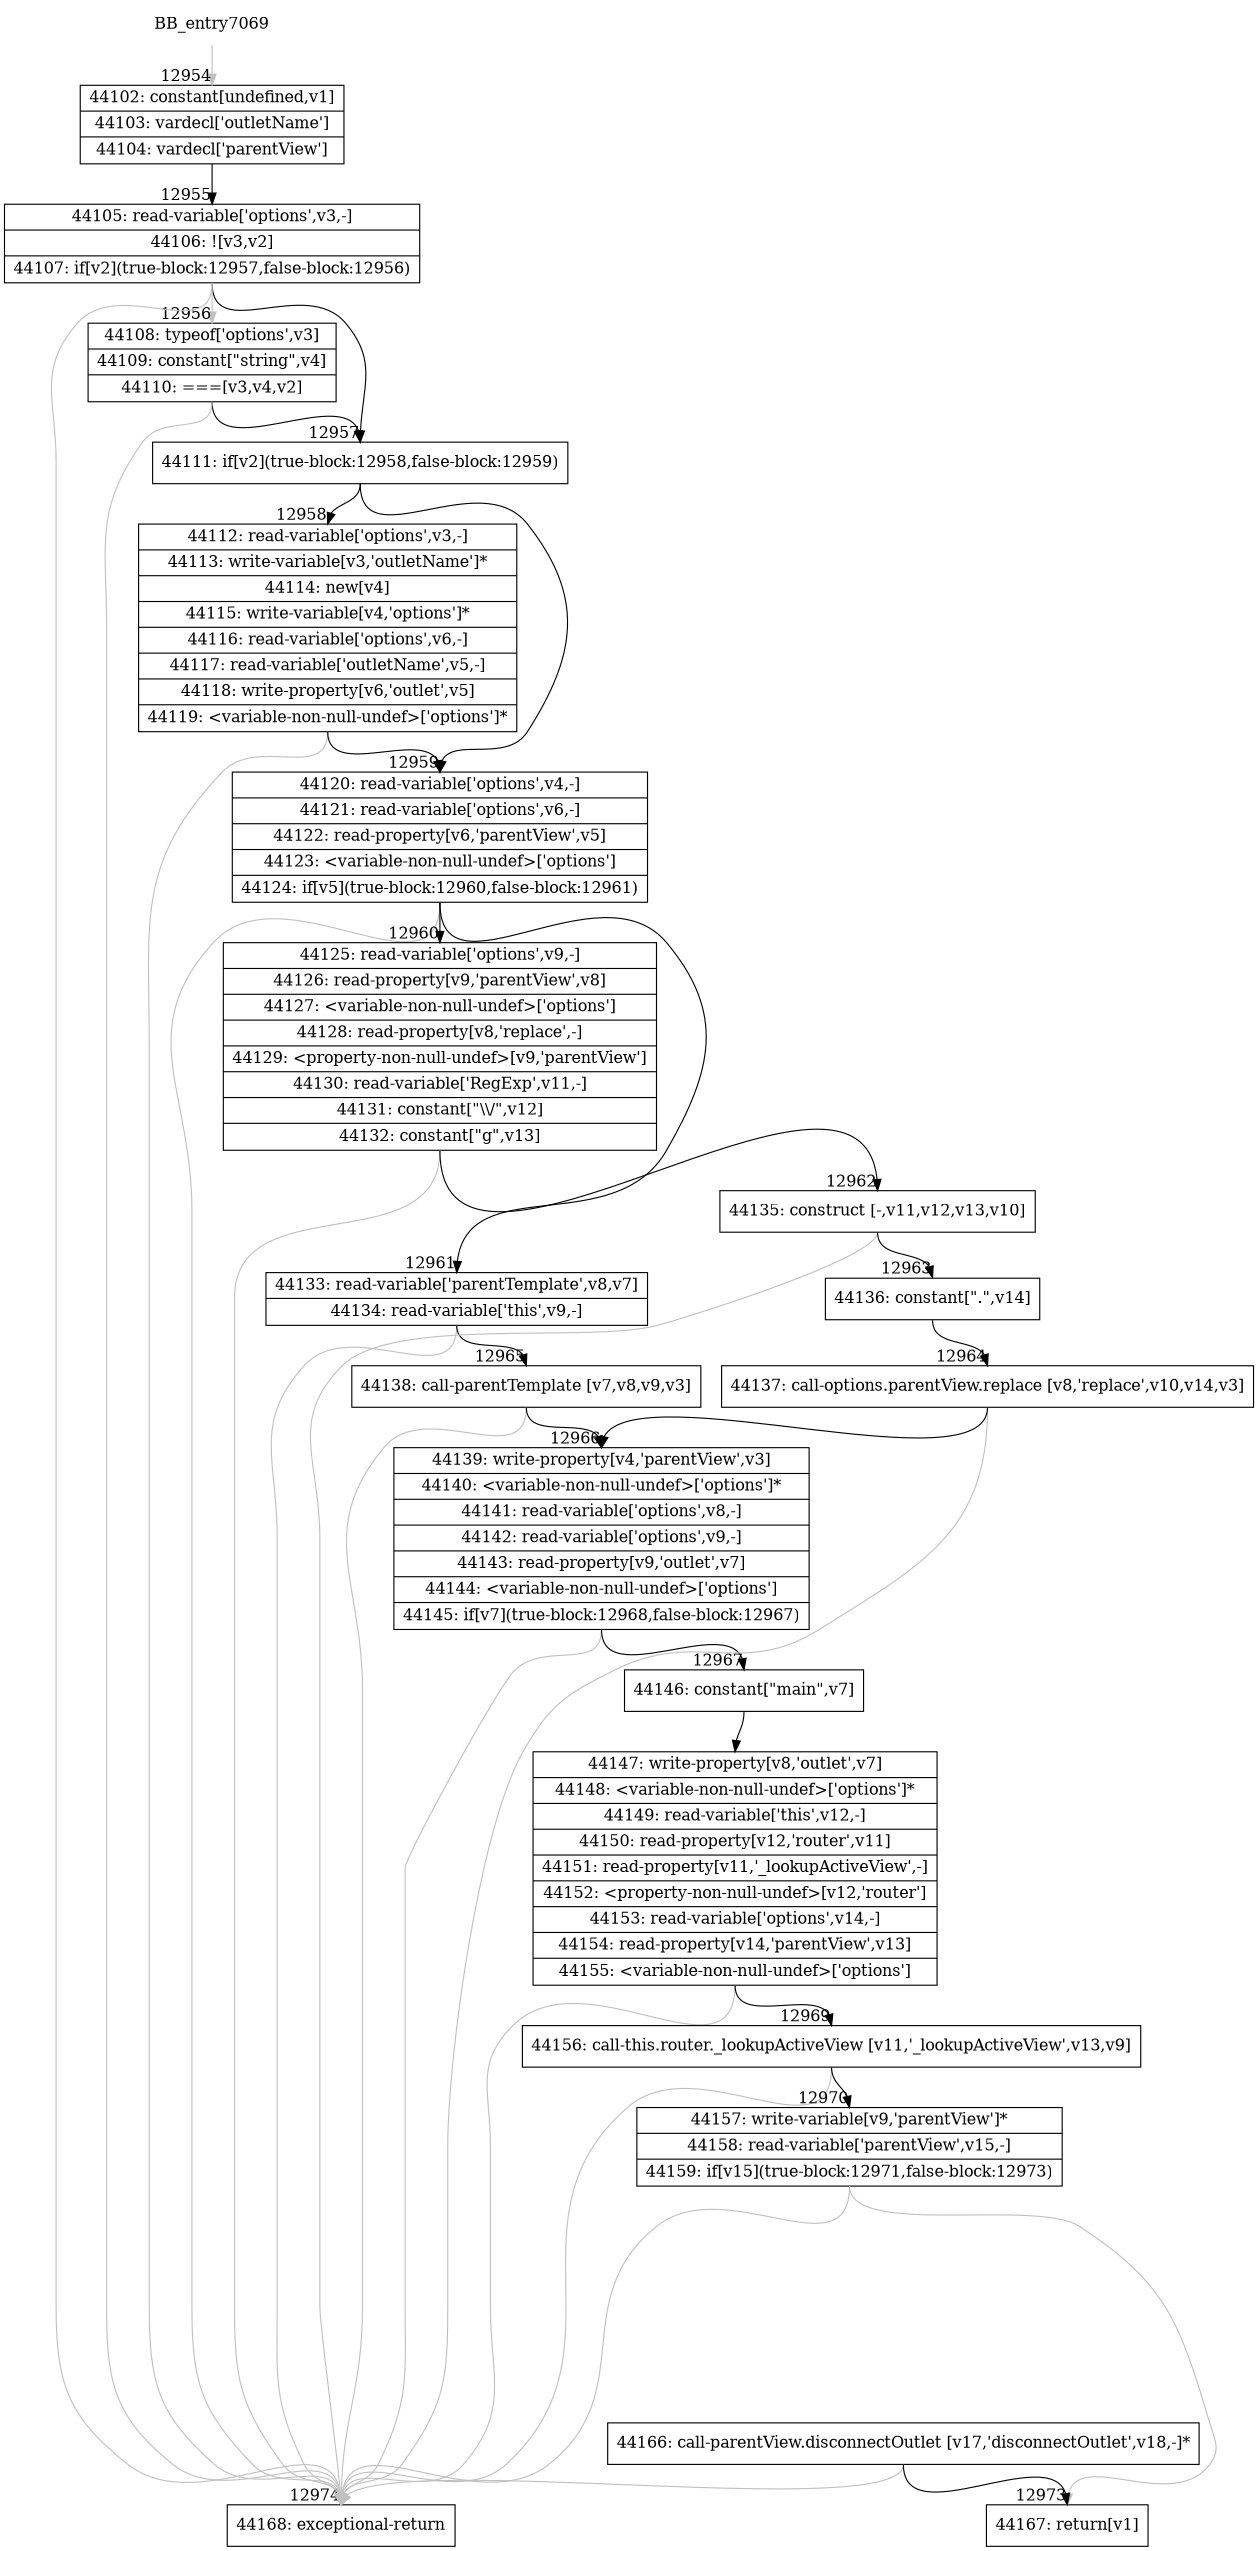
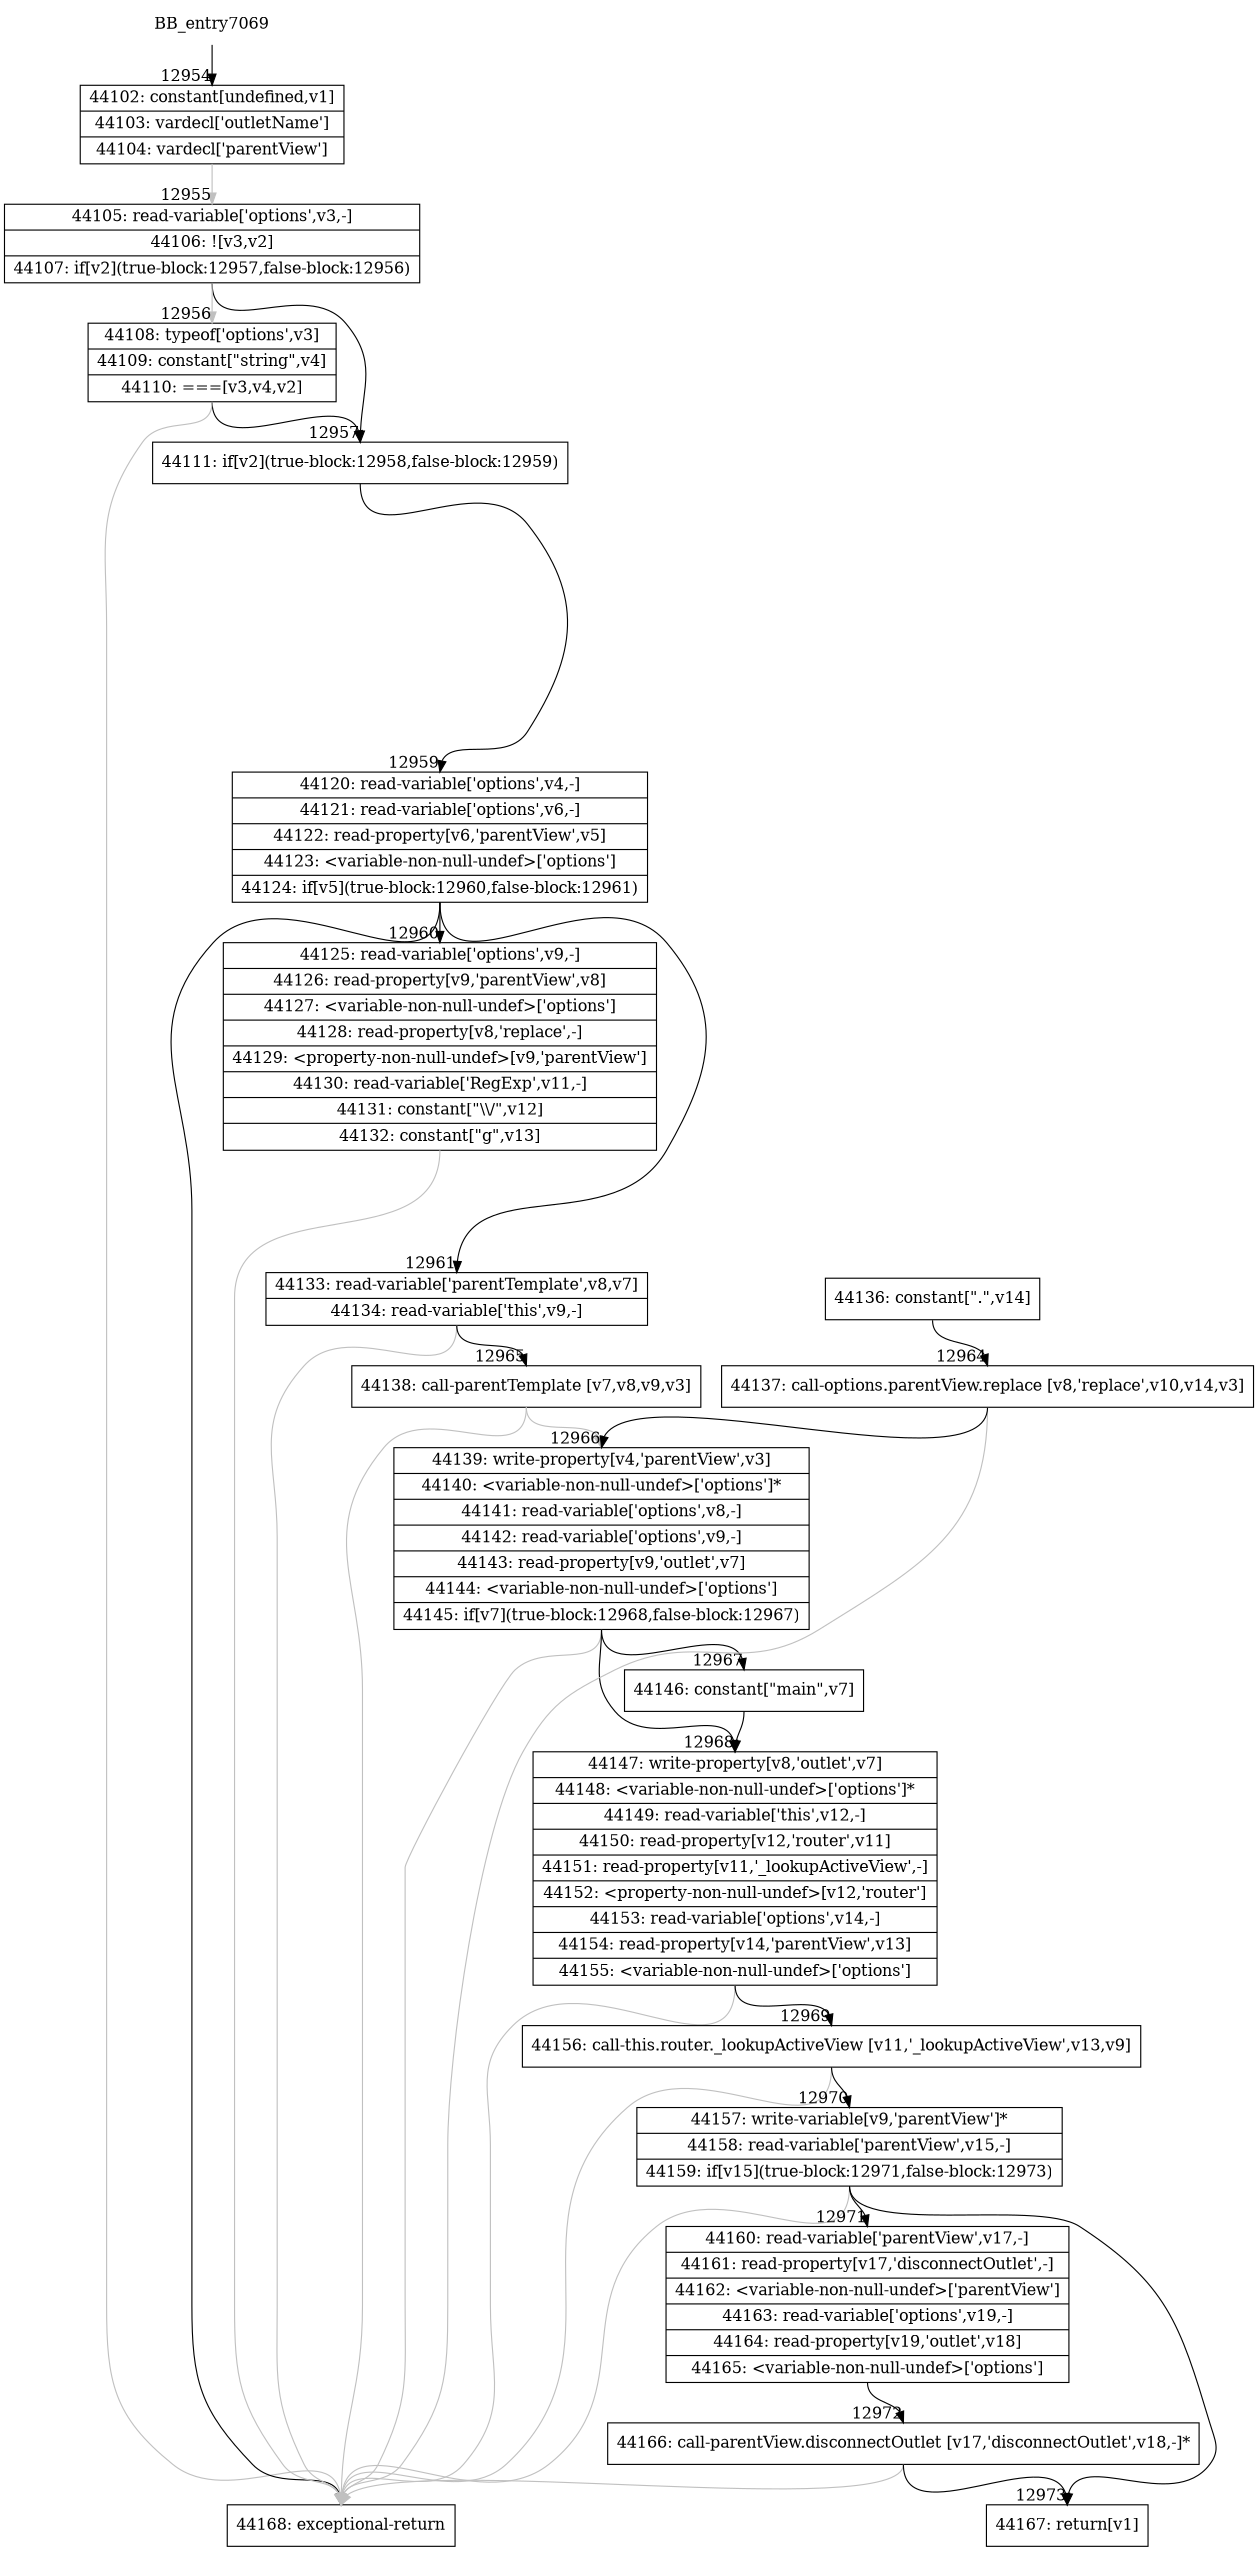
(212, 59) -> (212, 59)
(212, 178) -> (212, 178)
(328, 628) -> none
(878, 1211) -> none
(558, 1427) -> (558, 1427)
(56, 1440) -> none
(192, 1624) -> (192, 1624)
none -> (633, 1724)
(1154, 2291) -> (1154, 2291)
none -> (867, 2304)
